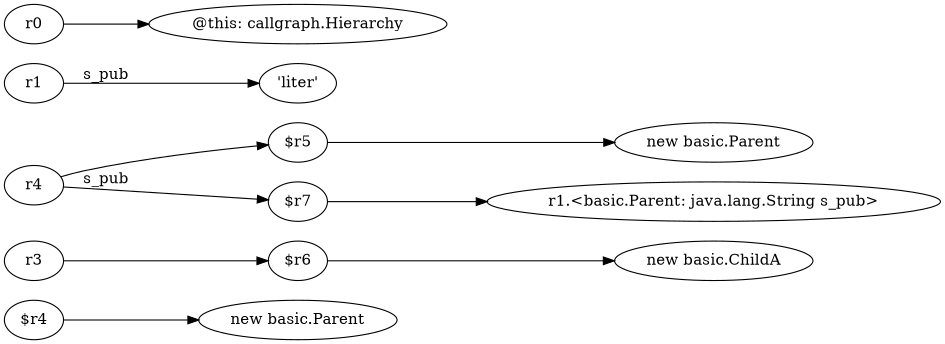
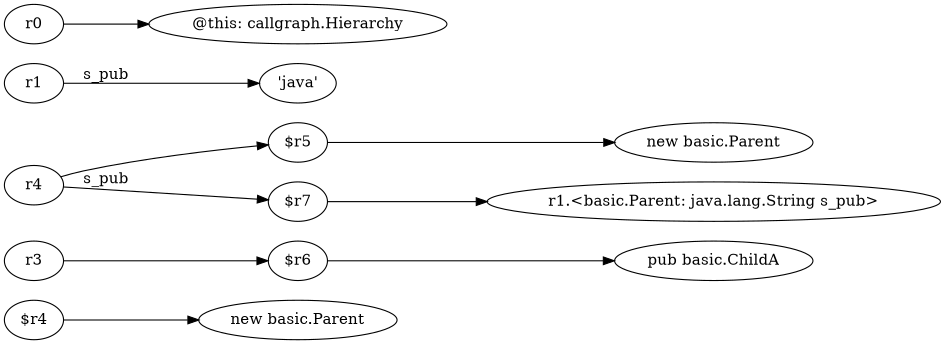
(298, 83) -> (298, 83)
(714, 261) -> (714, 261)
